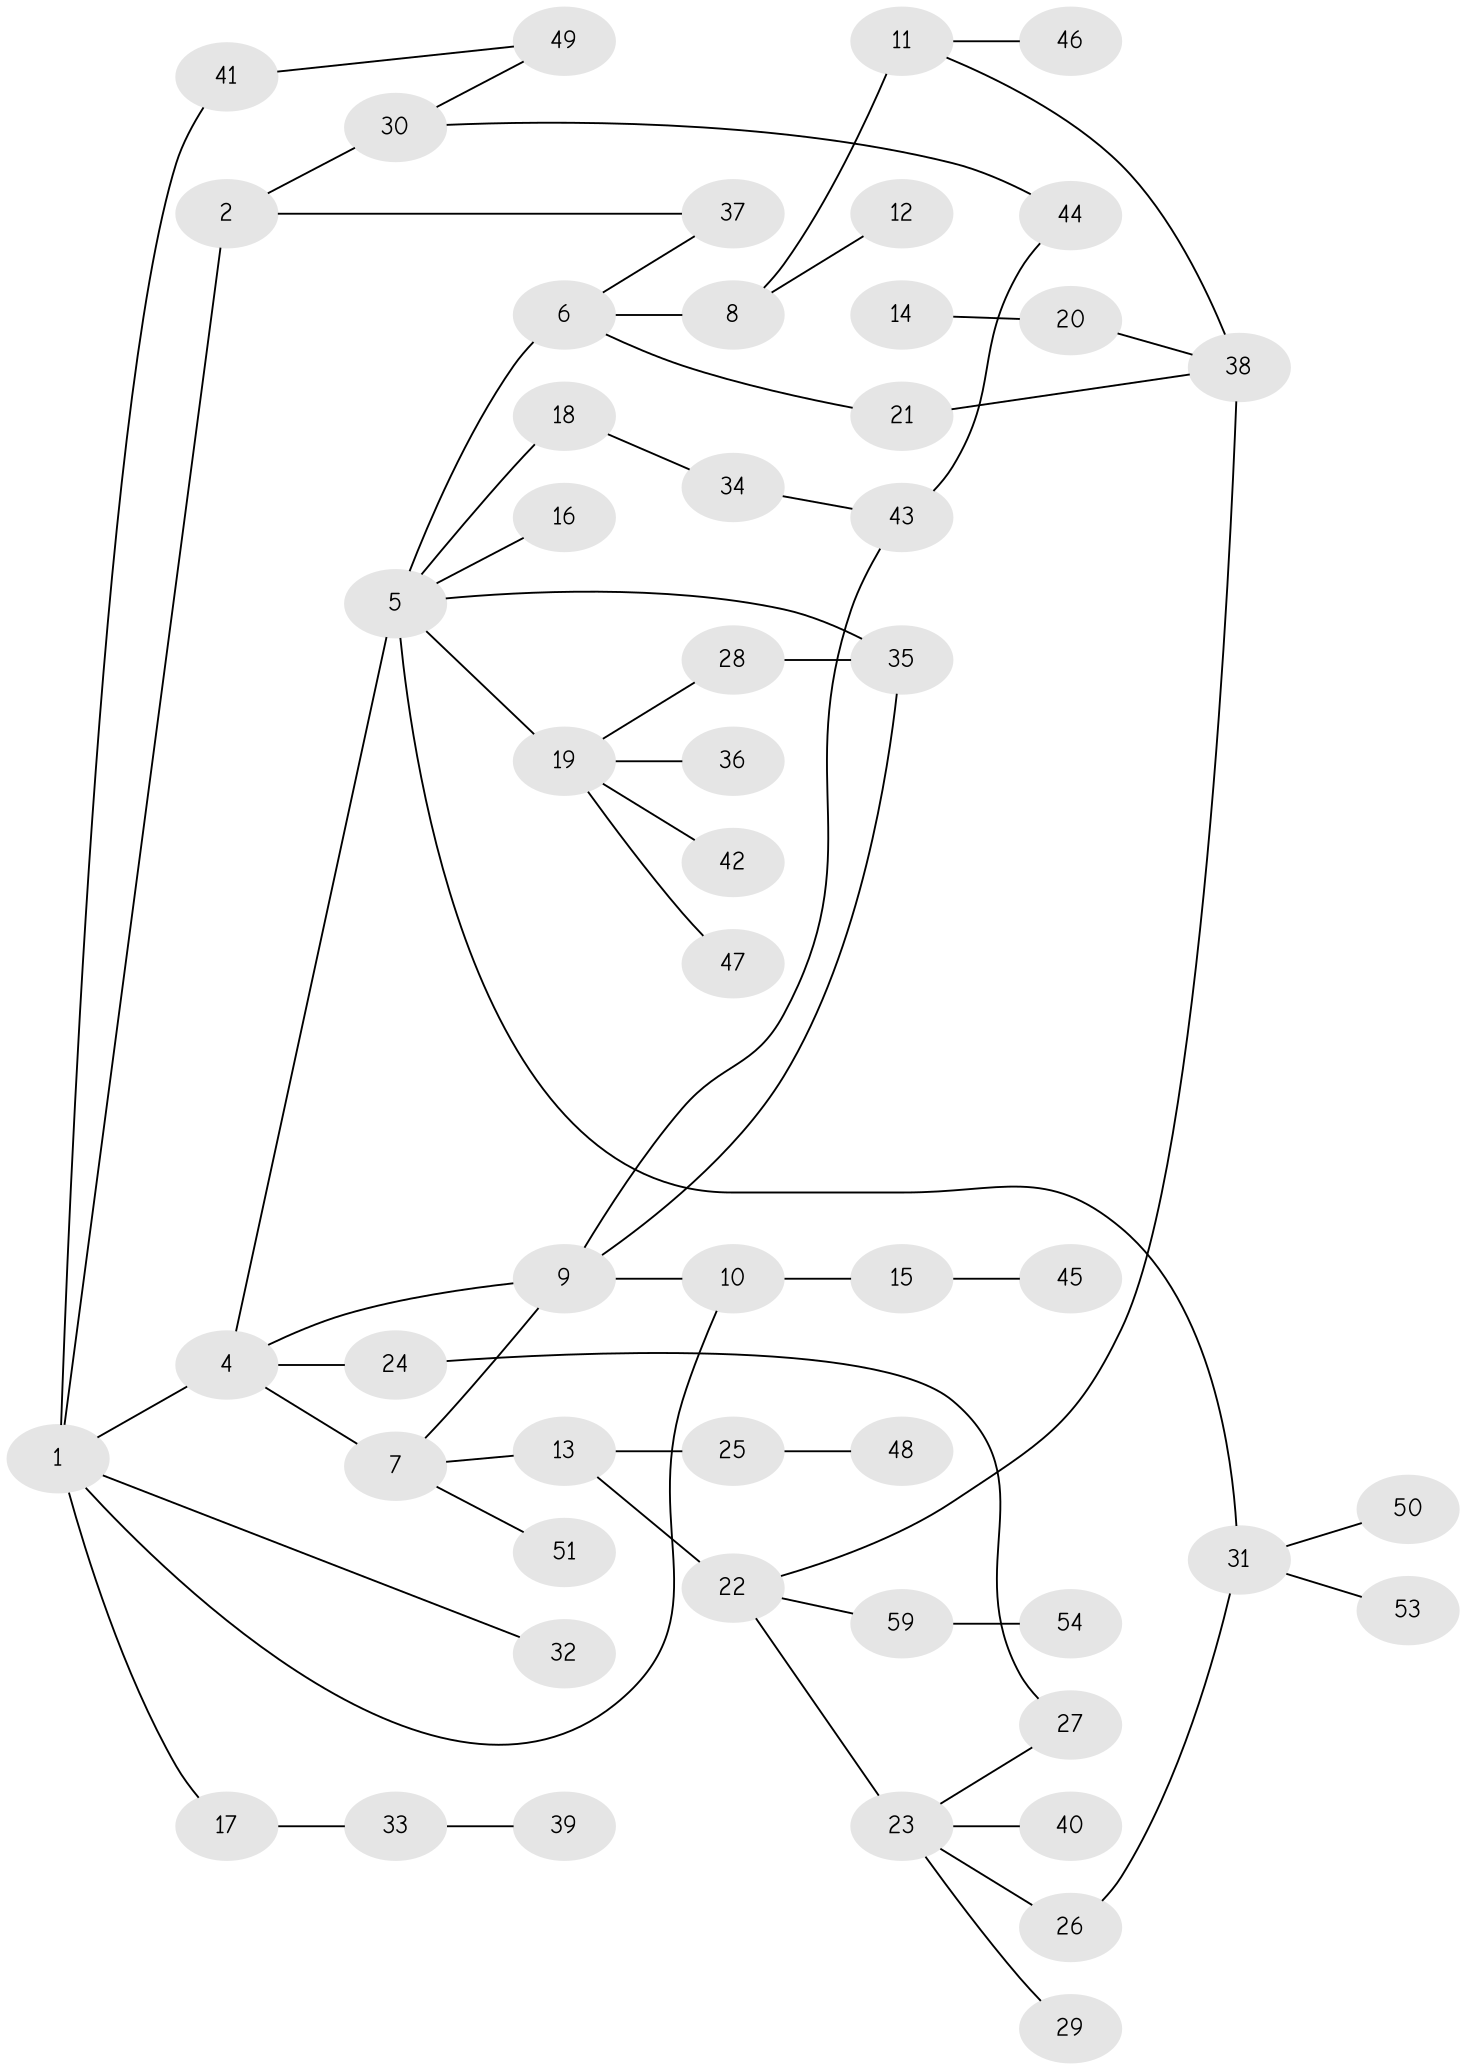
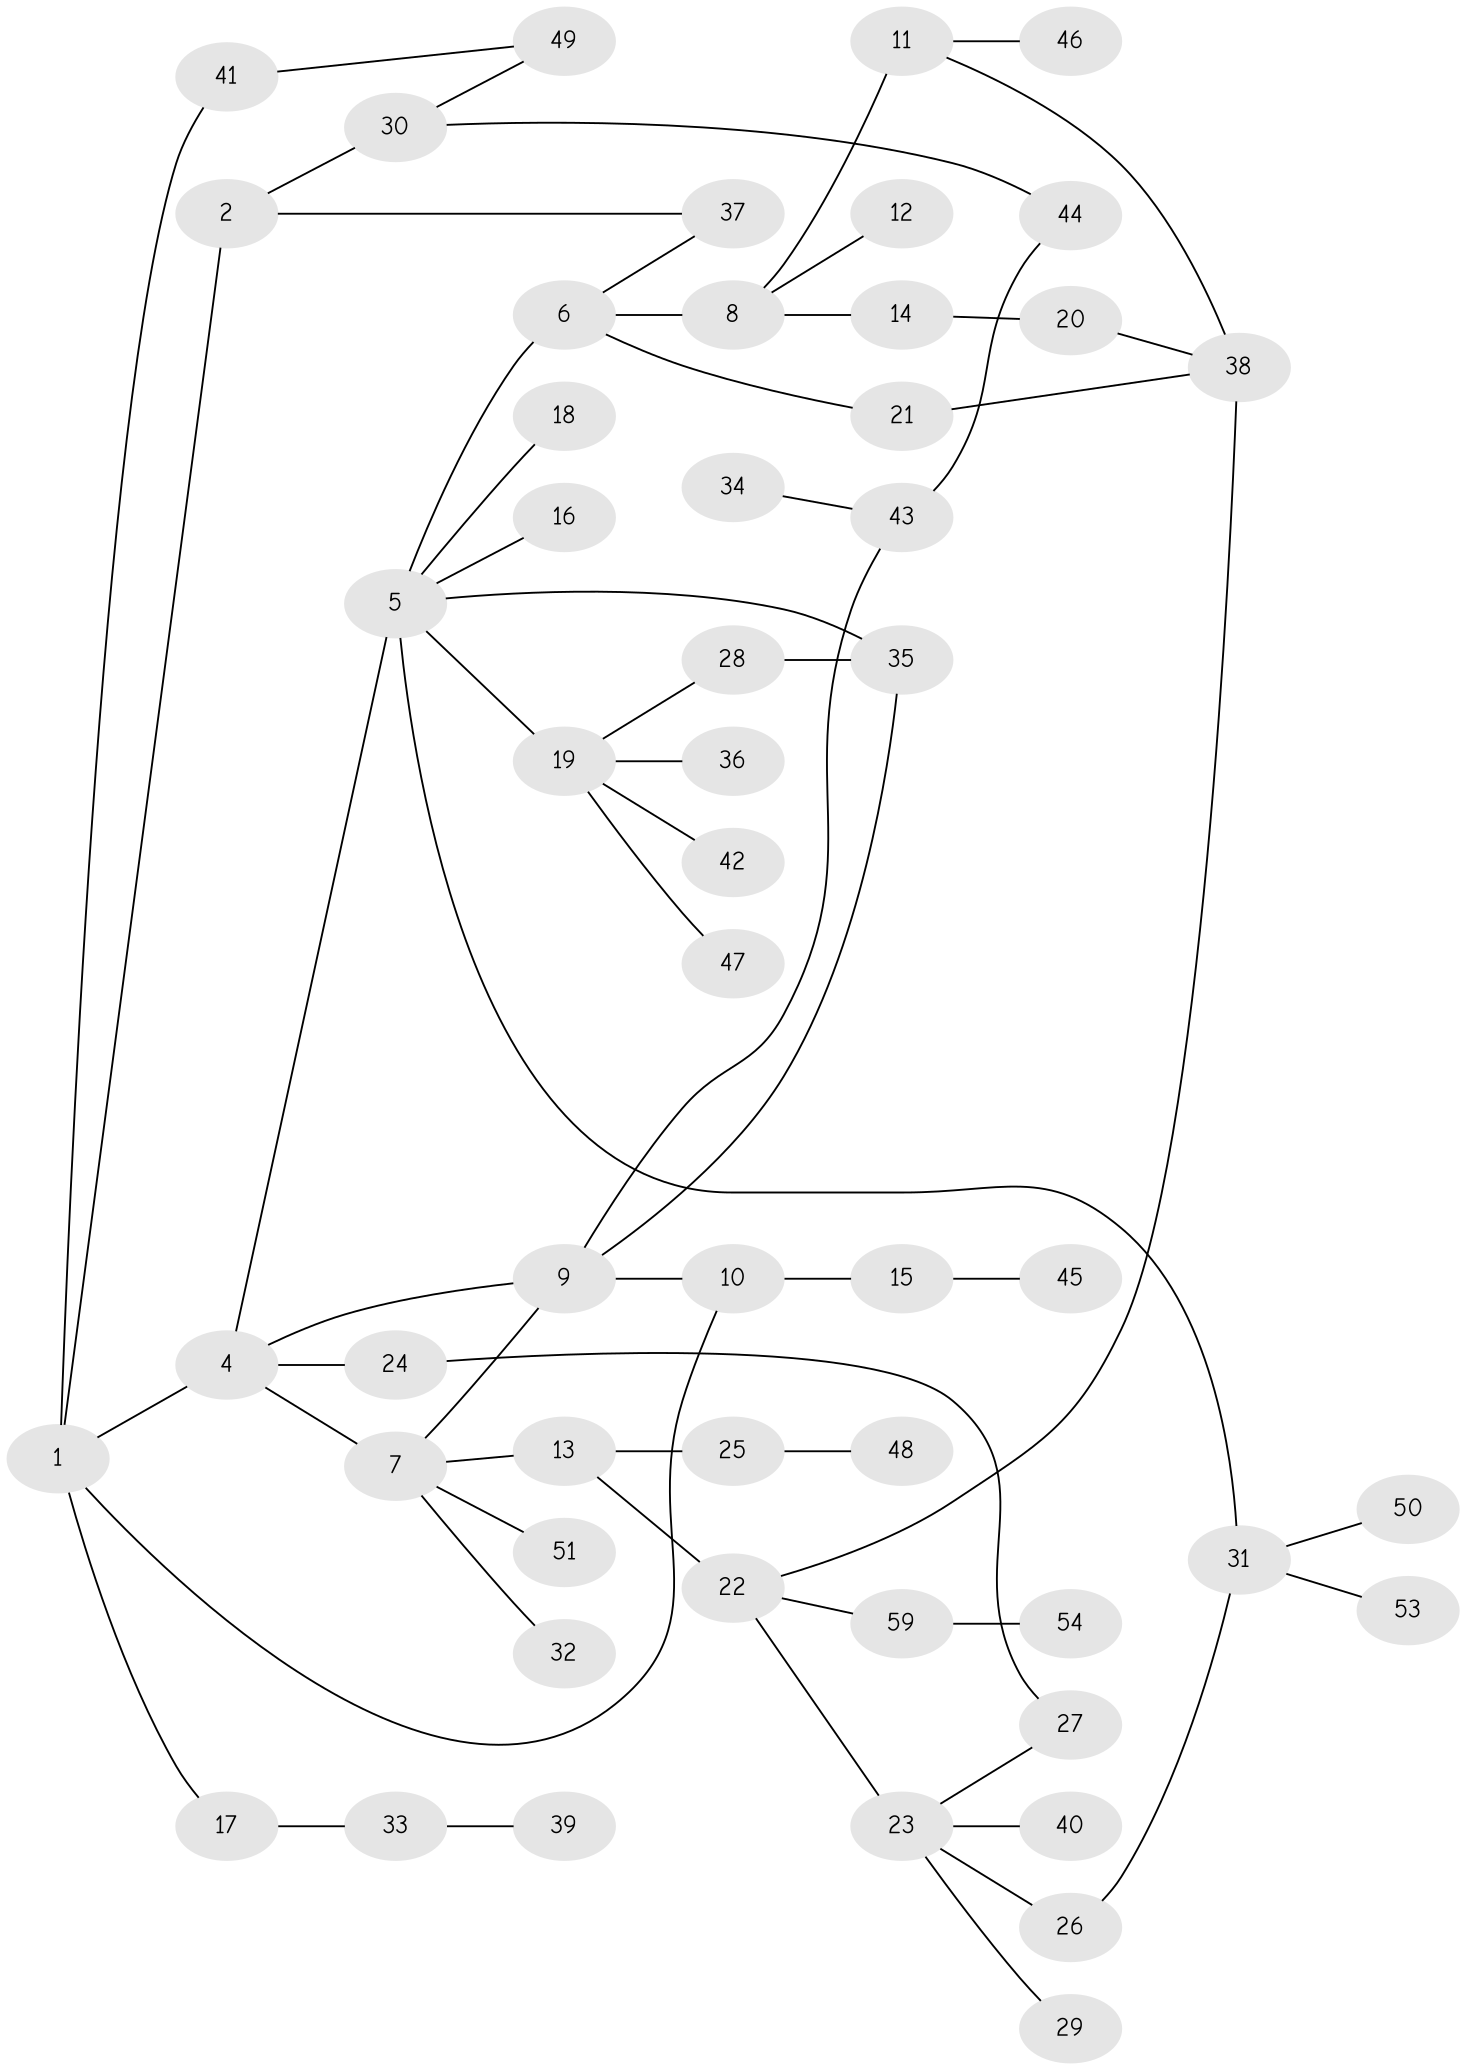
none -> (818, 315)
(649, 452) -> none
(311, 1556) -> (477, 1562)
